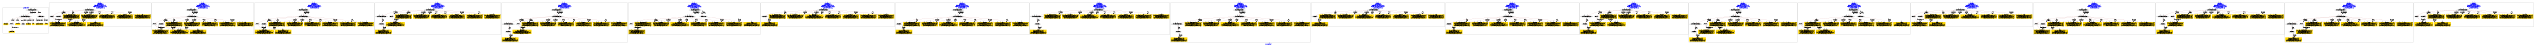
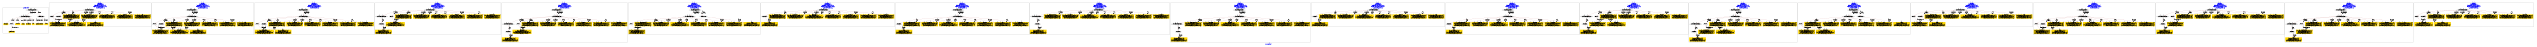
(23, 24) -> (23, 24)
(12, 32) -> (12, 32)
